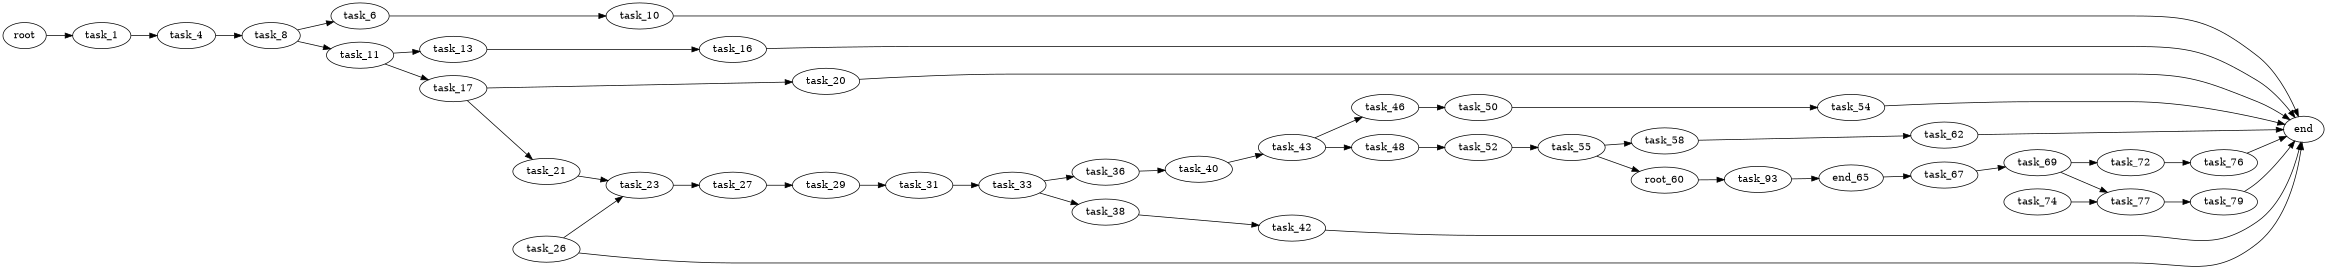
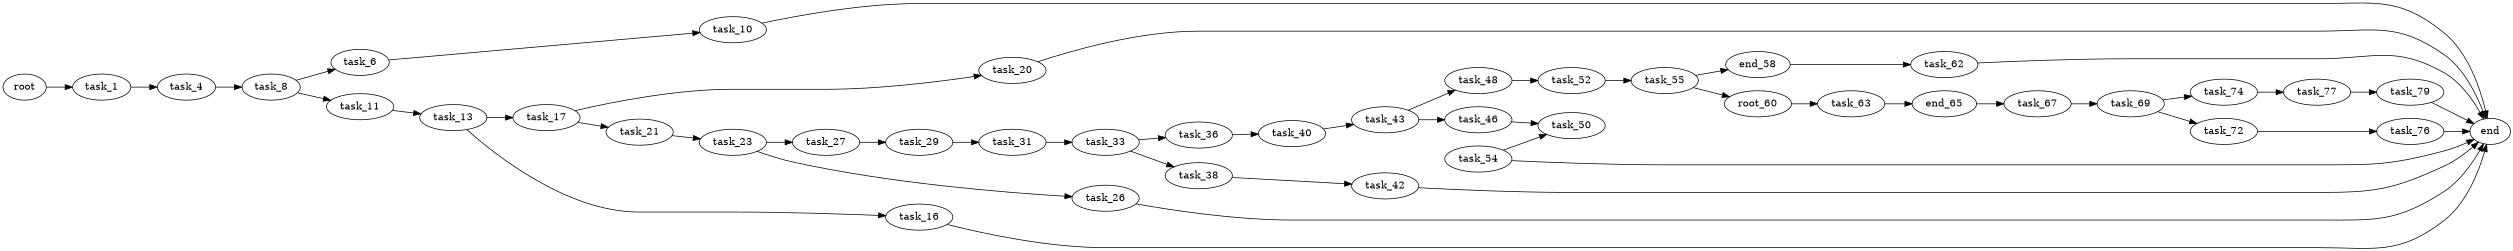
(403, 71) -> (496, 118)
(1661, 108) -> (1521, 144)
(1665, 141) -> (1758, 65)
(1758, 179) -> (1851, 104)
(2081, 181) -> (2174, 98)
(590, 219) -> (910, 182)
